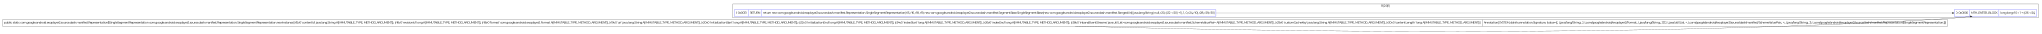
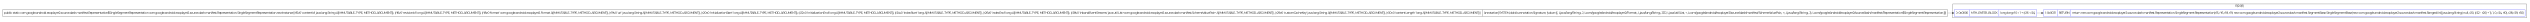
(1584, 13) -> (2039, 13)
